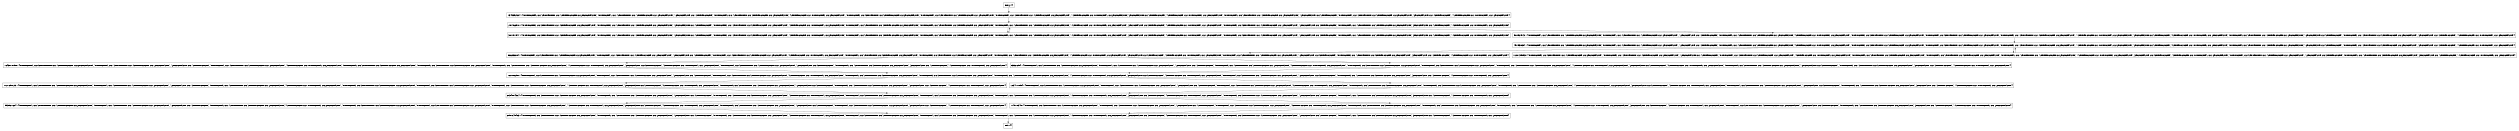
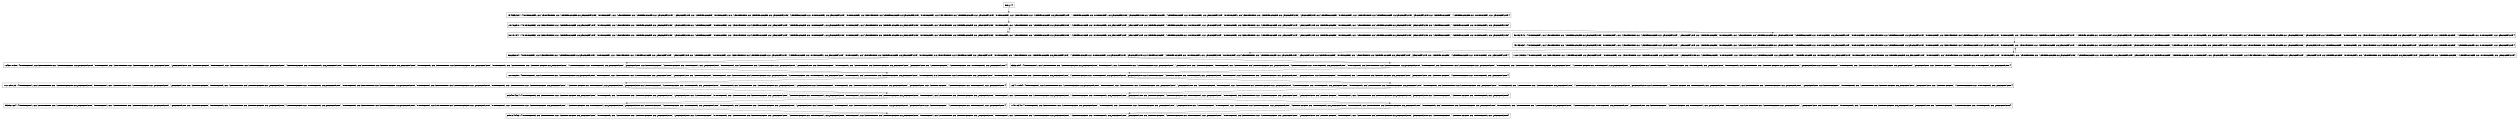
(1008, 126) -> none
